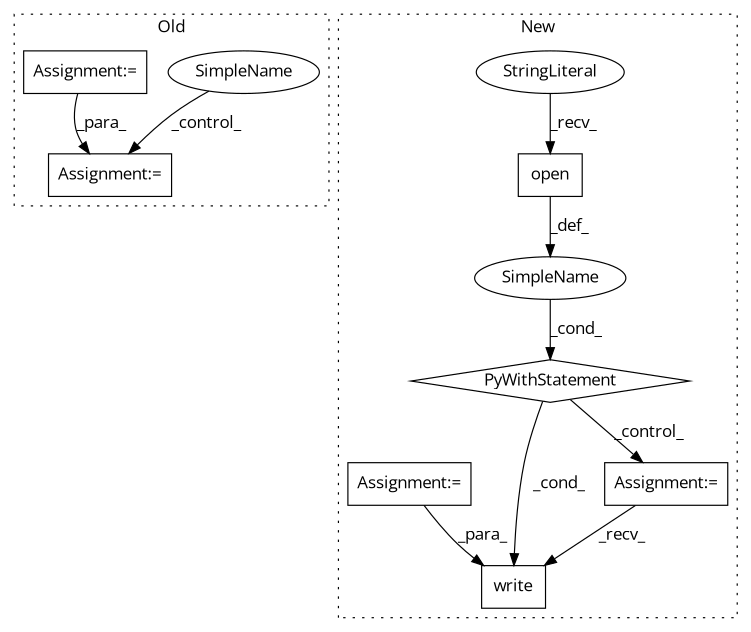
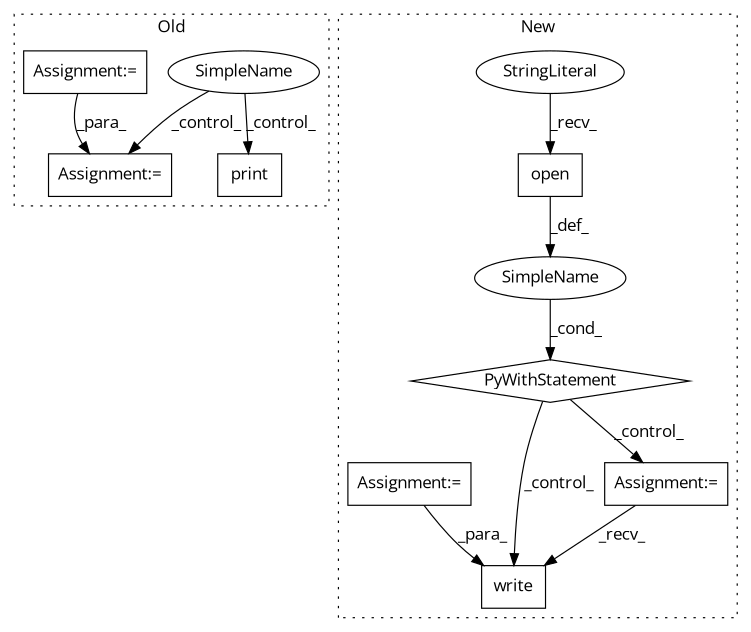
none -> (250, 175)
(559, 484) -> (559, 484)
